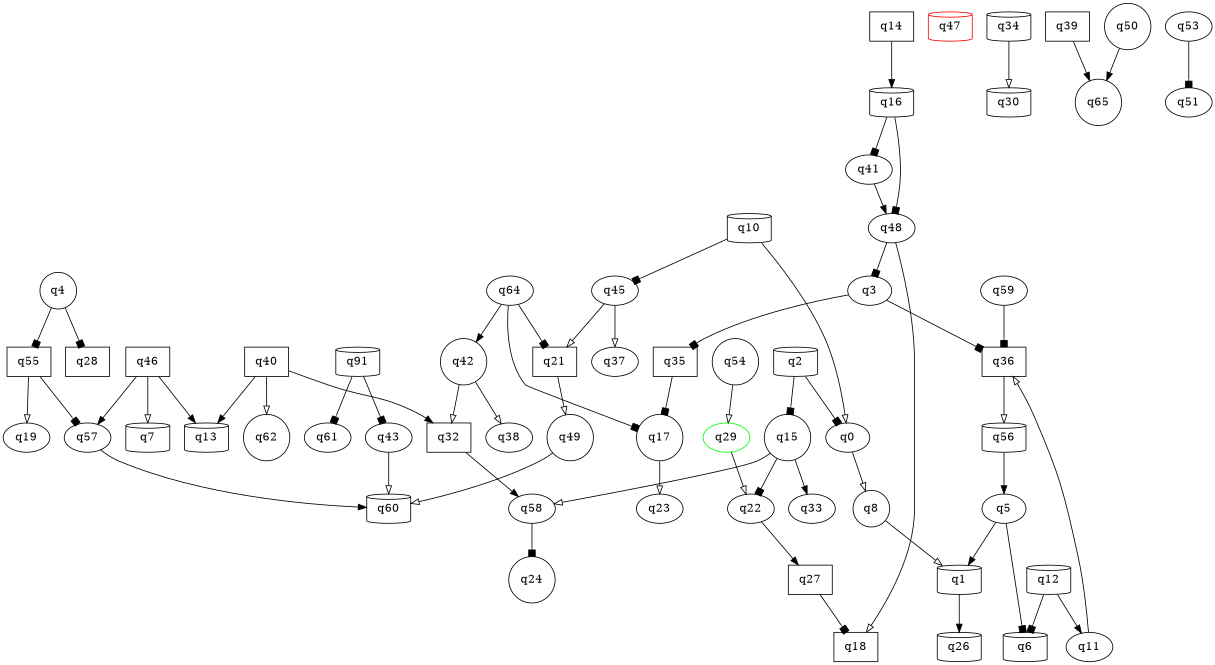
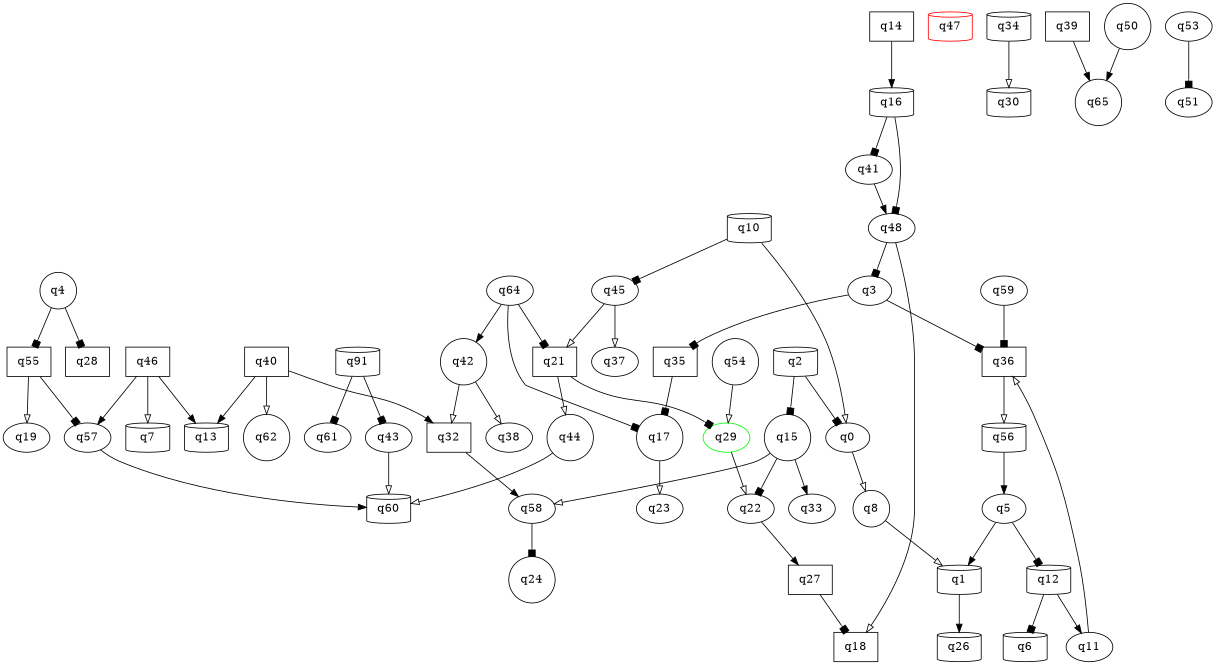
none -> (637, 400)
(570, 438) -> (570, 438)
(1014, 574) -> (1024, 540)
